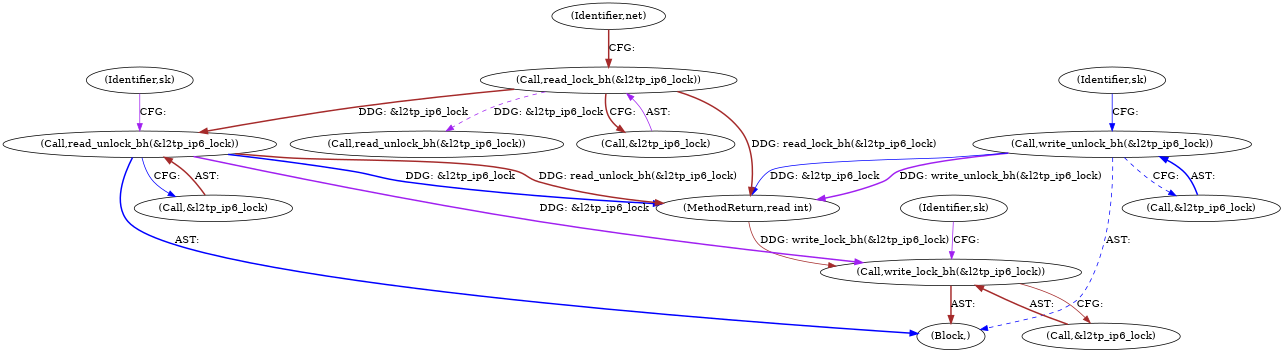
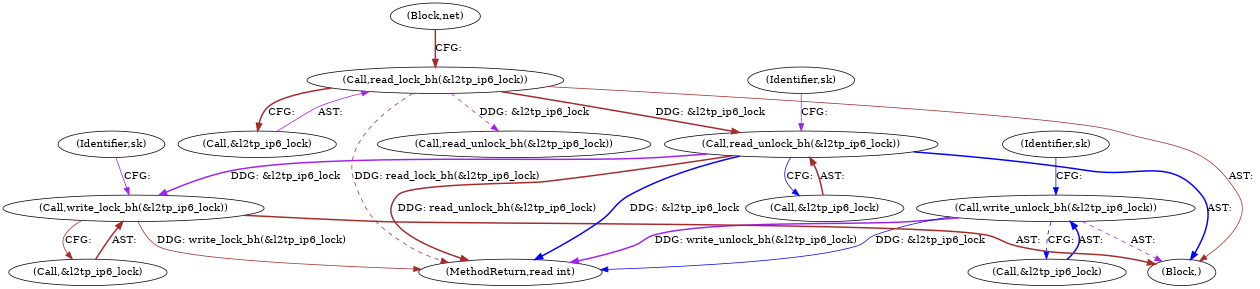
(609, 16) -> (435, 16)
none -> (942, 111)
(736, 124) -> (356, 185)
(797, 260) -> (269, 262)
(1092, 277) -> (1119, 239)
